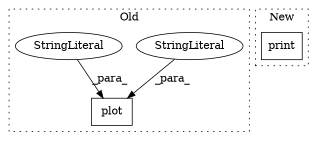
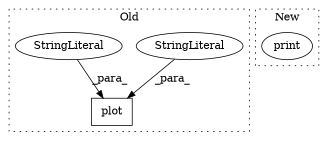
(282, 46) -> (287, 46)
